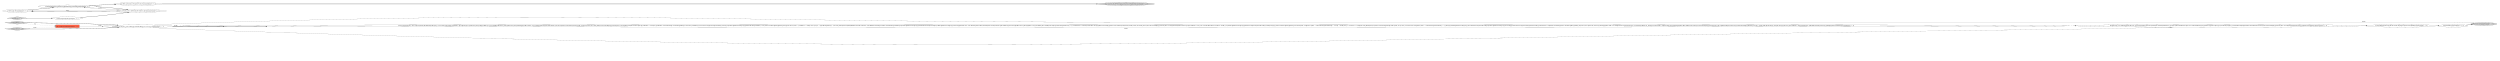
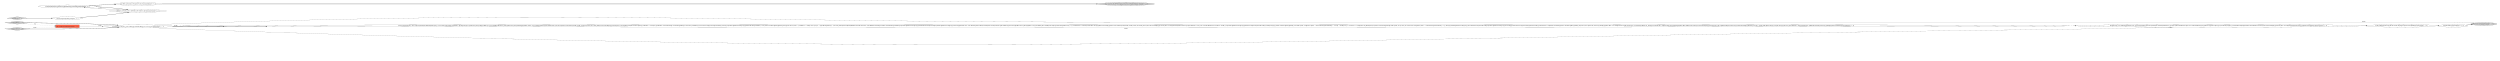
(17, 11) -> none
